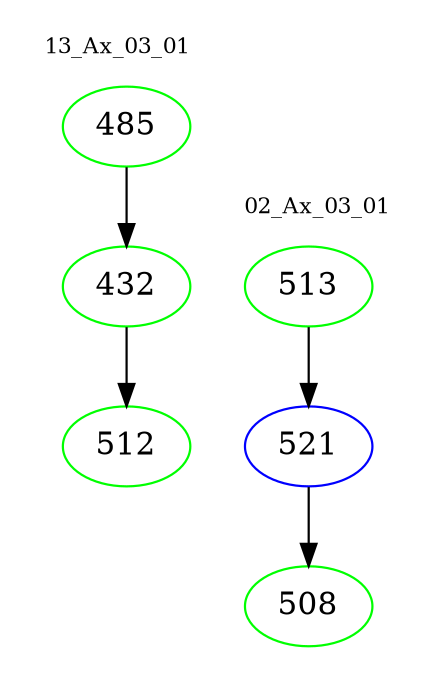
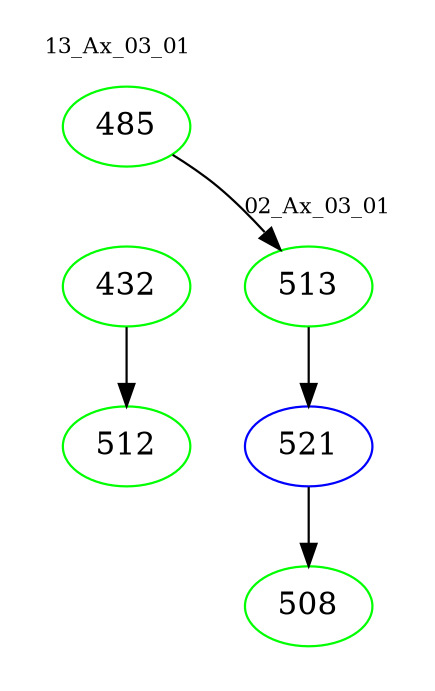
(127, 196) -> (242, 208)
